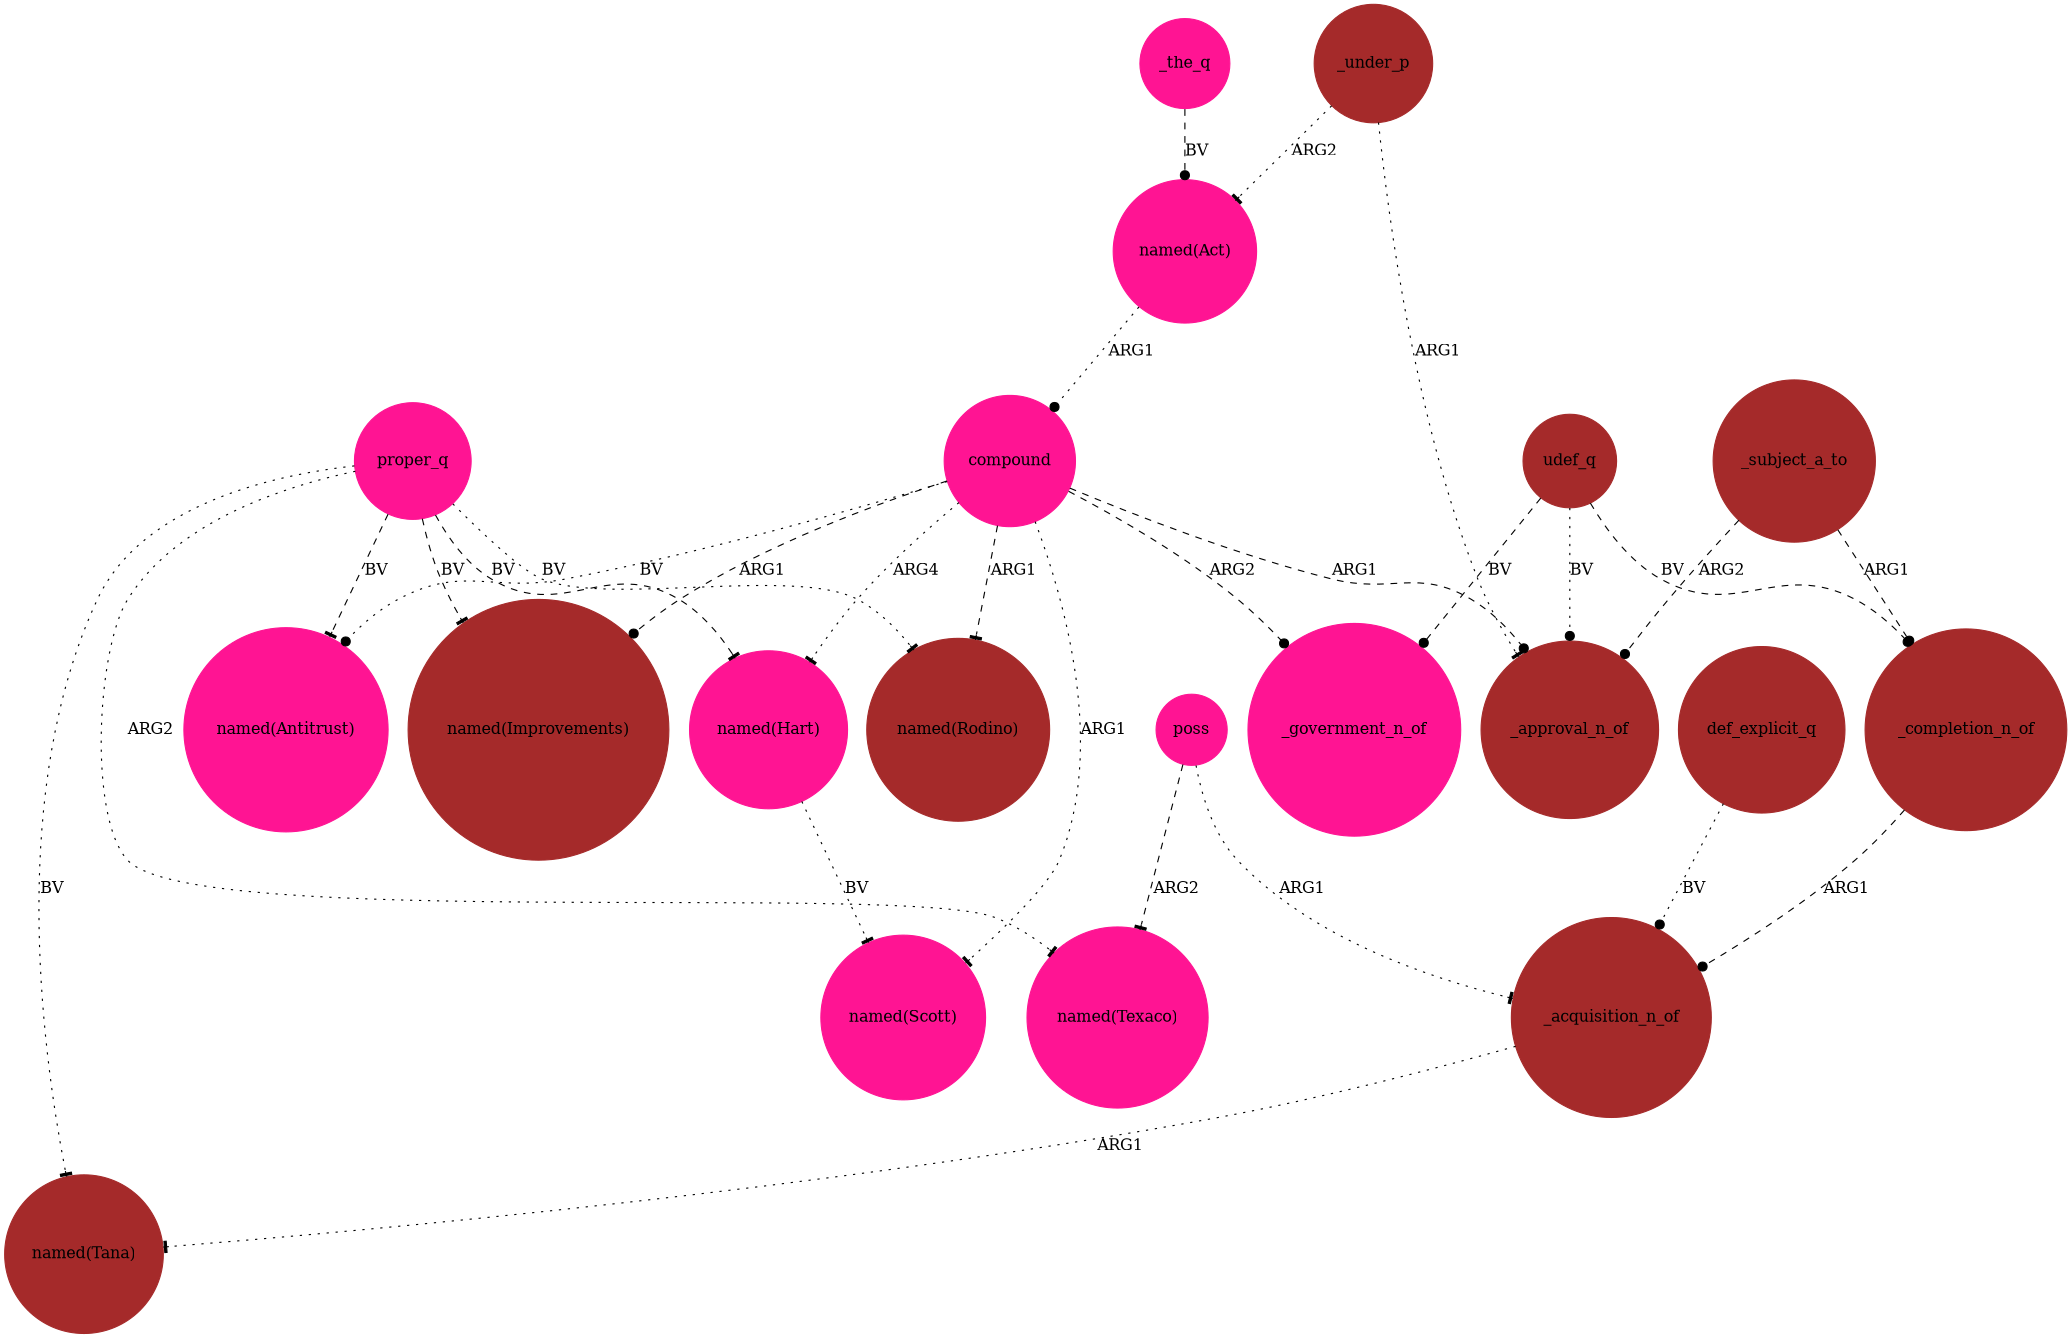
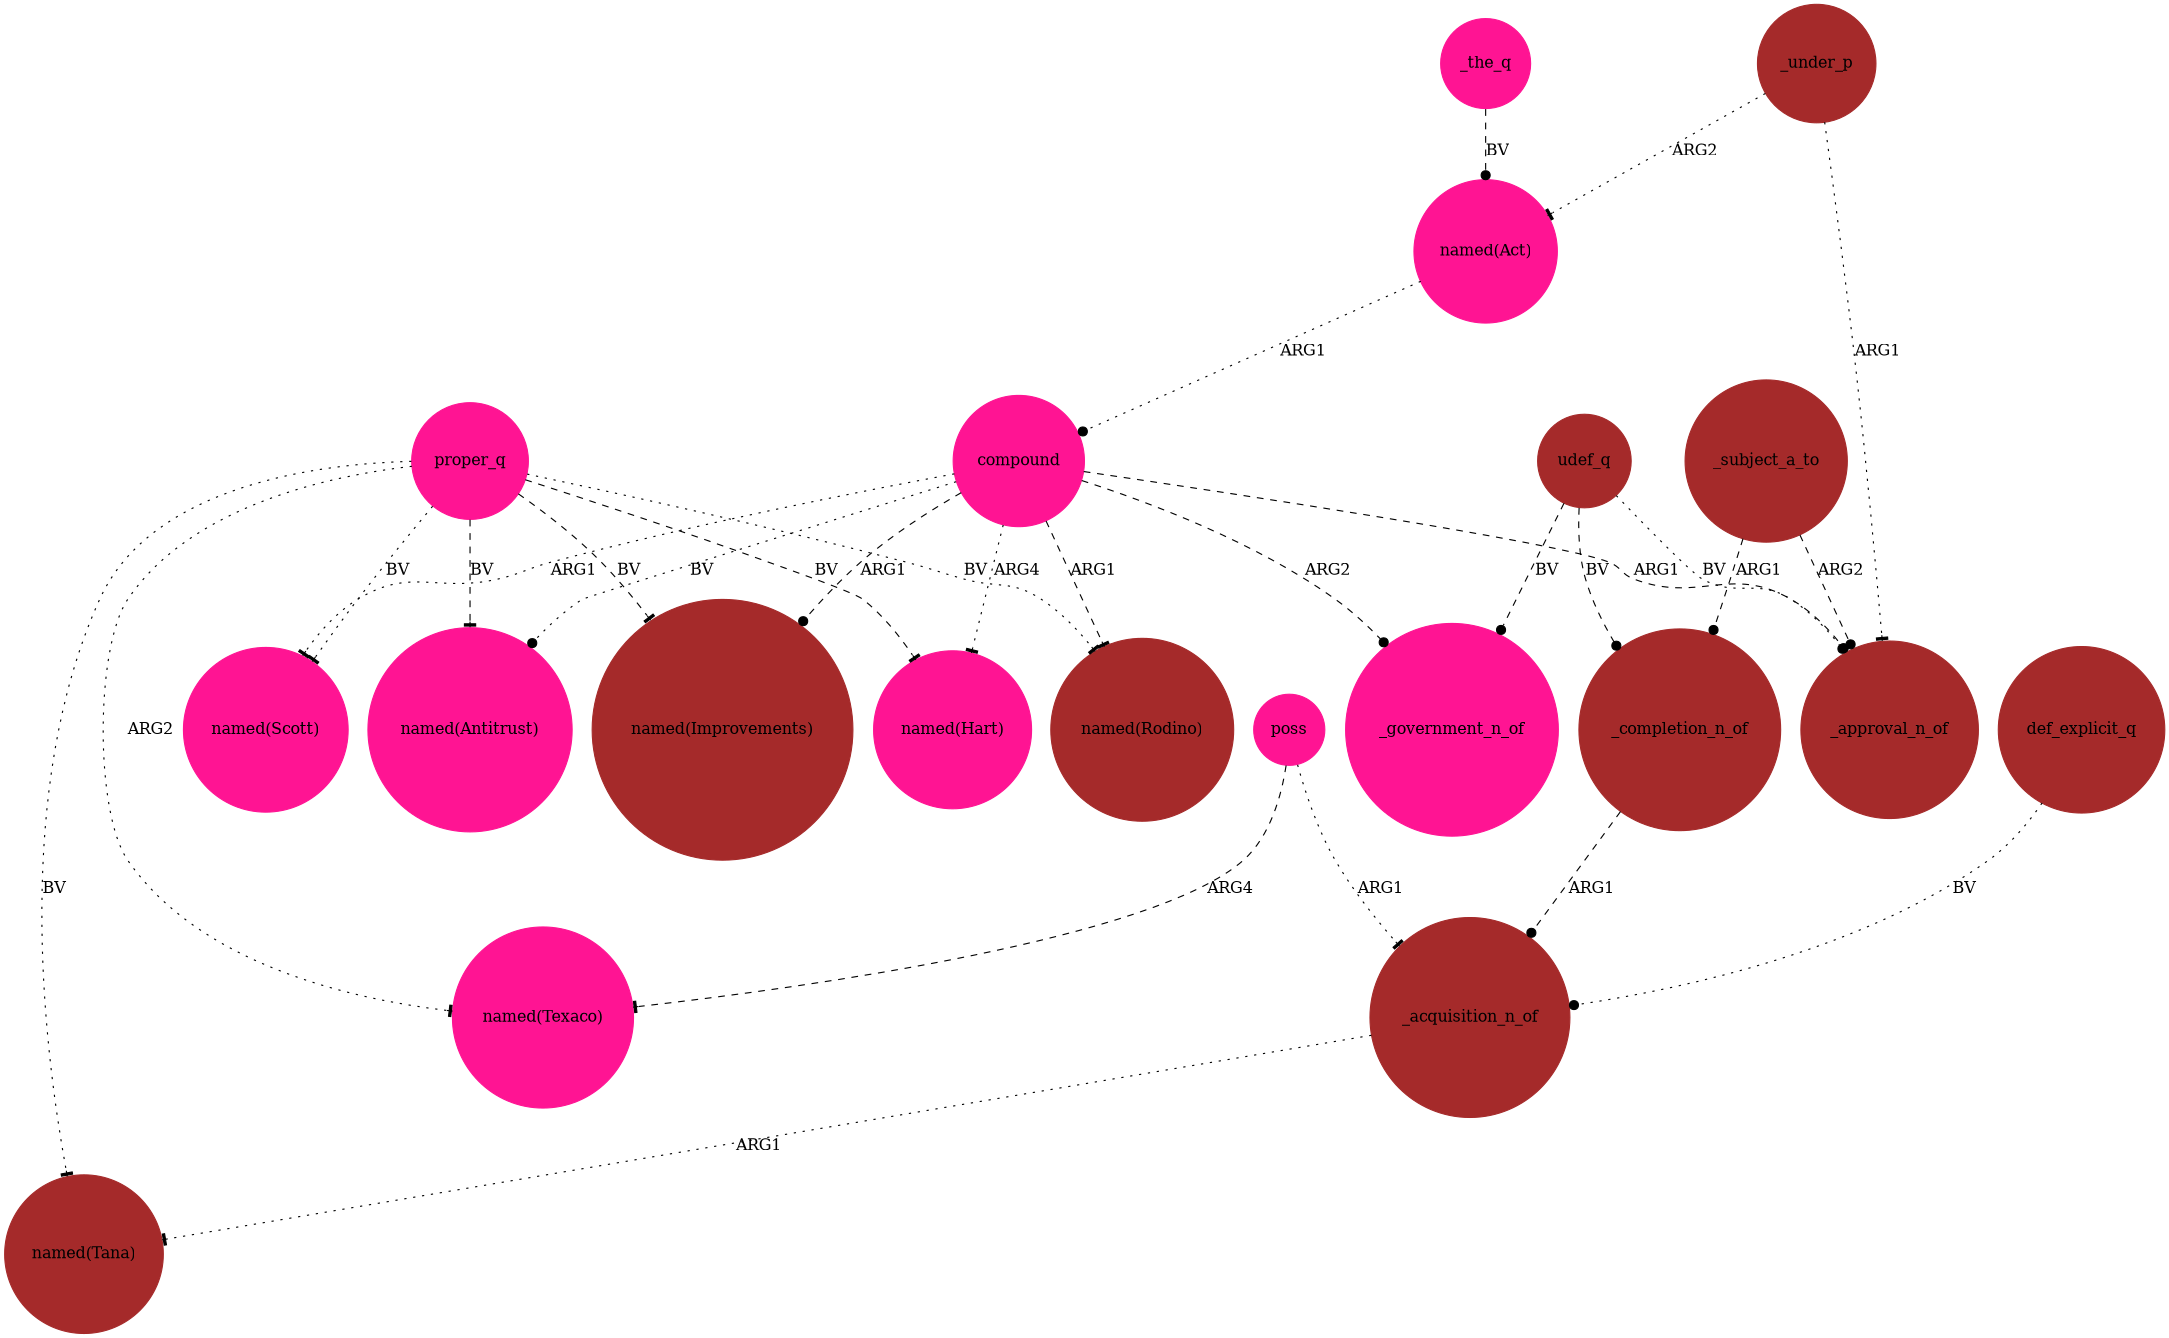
(834, 869) -> (373, 580)
(1176, 889) -> (1230, 889)
